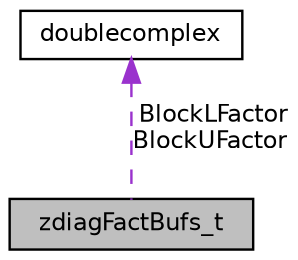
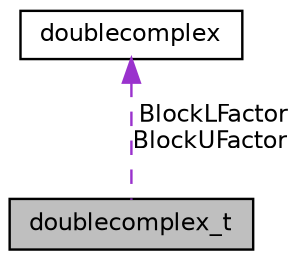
(131, 224) -> (131, 224)
